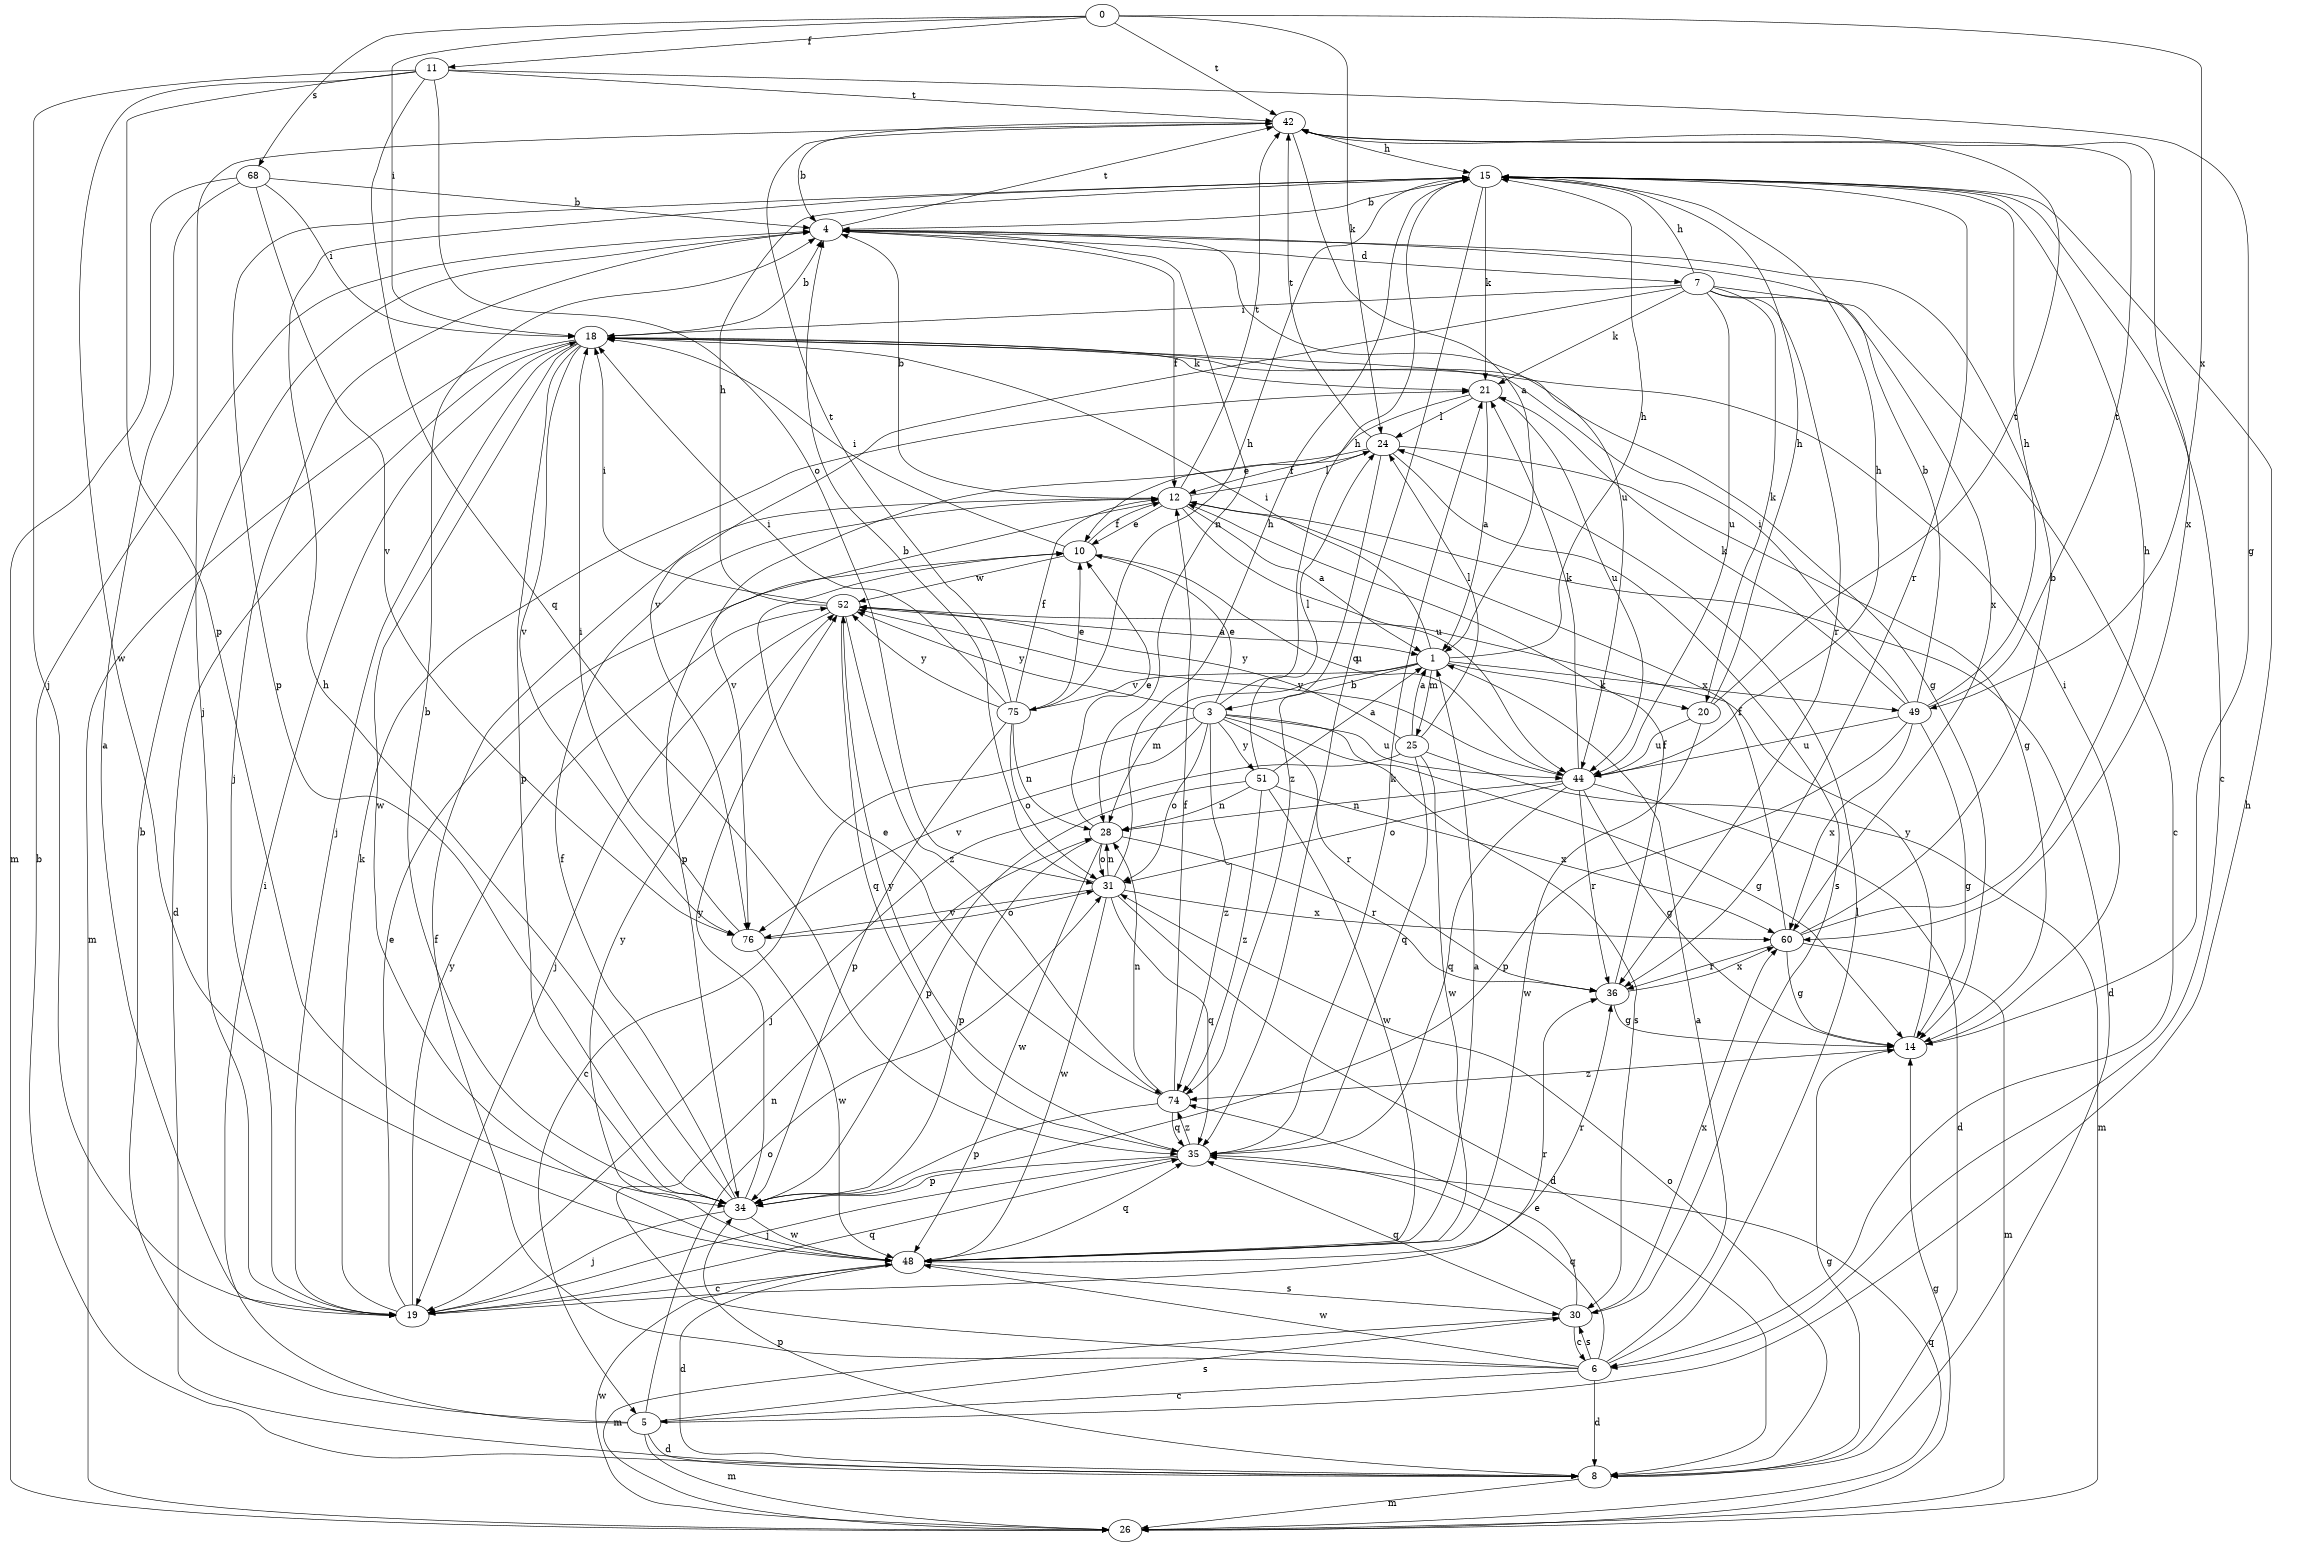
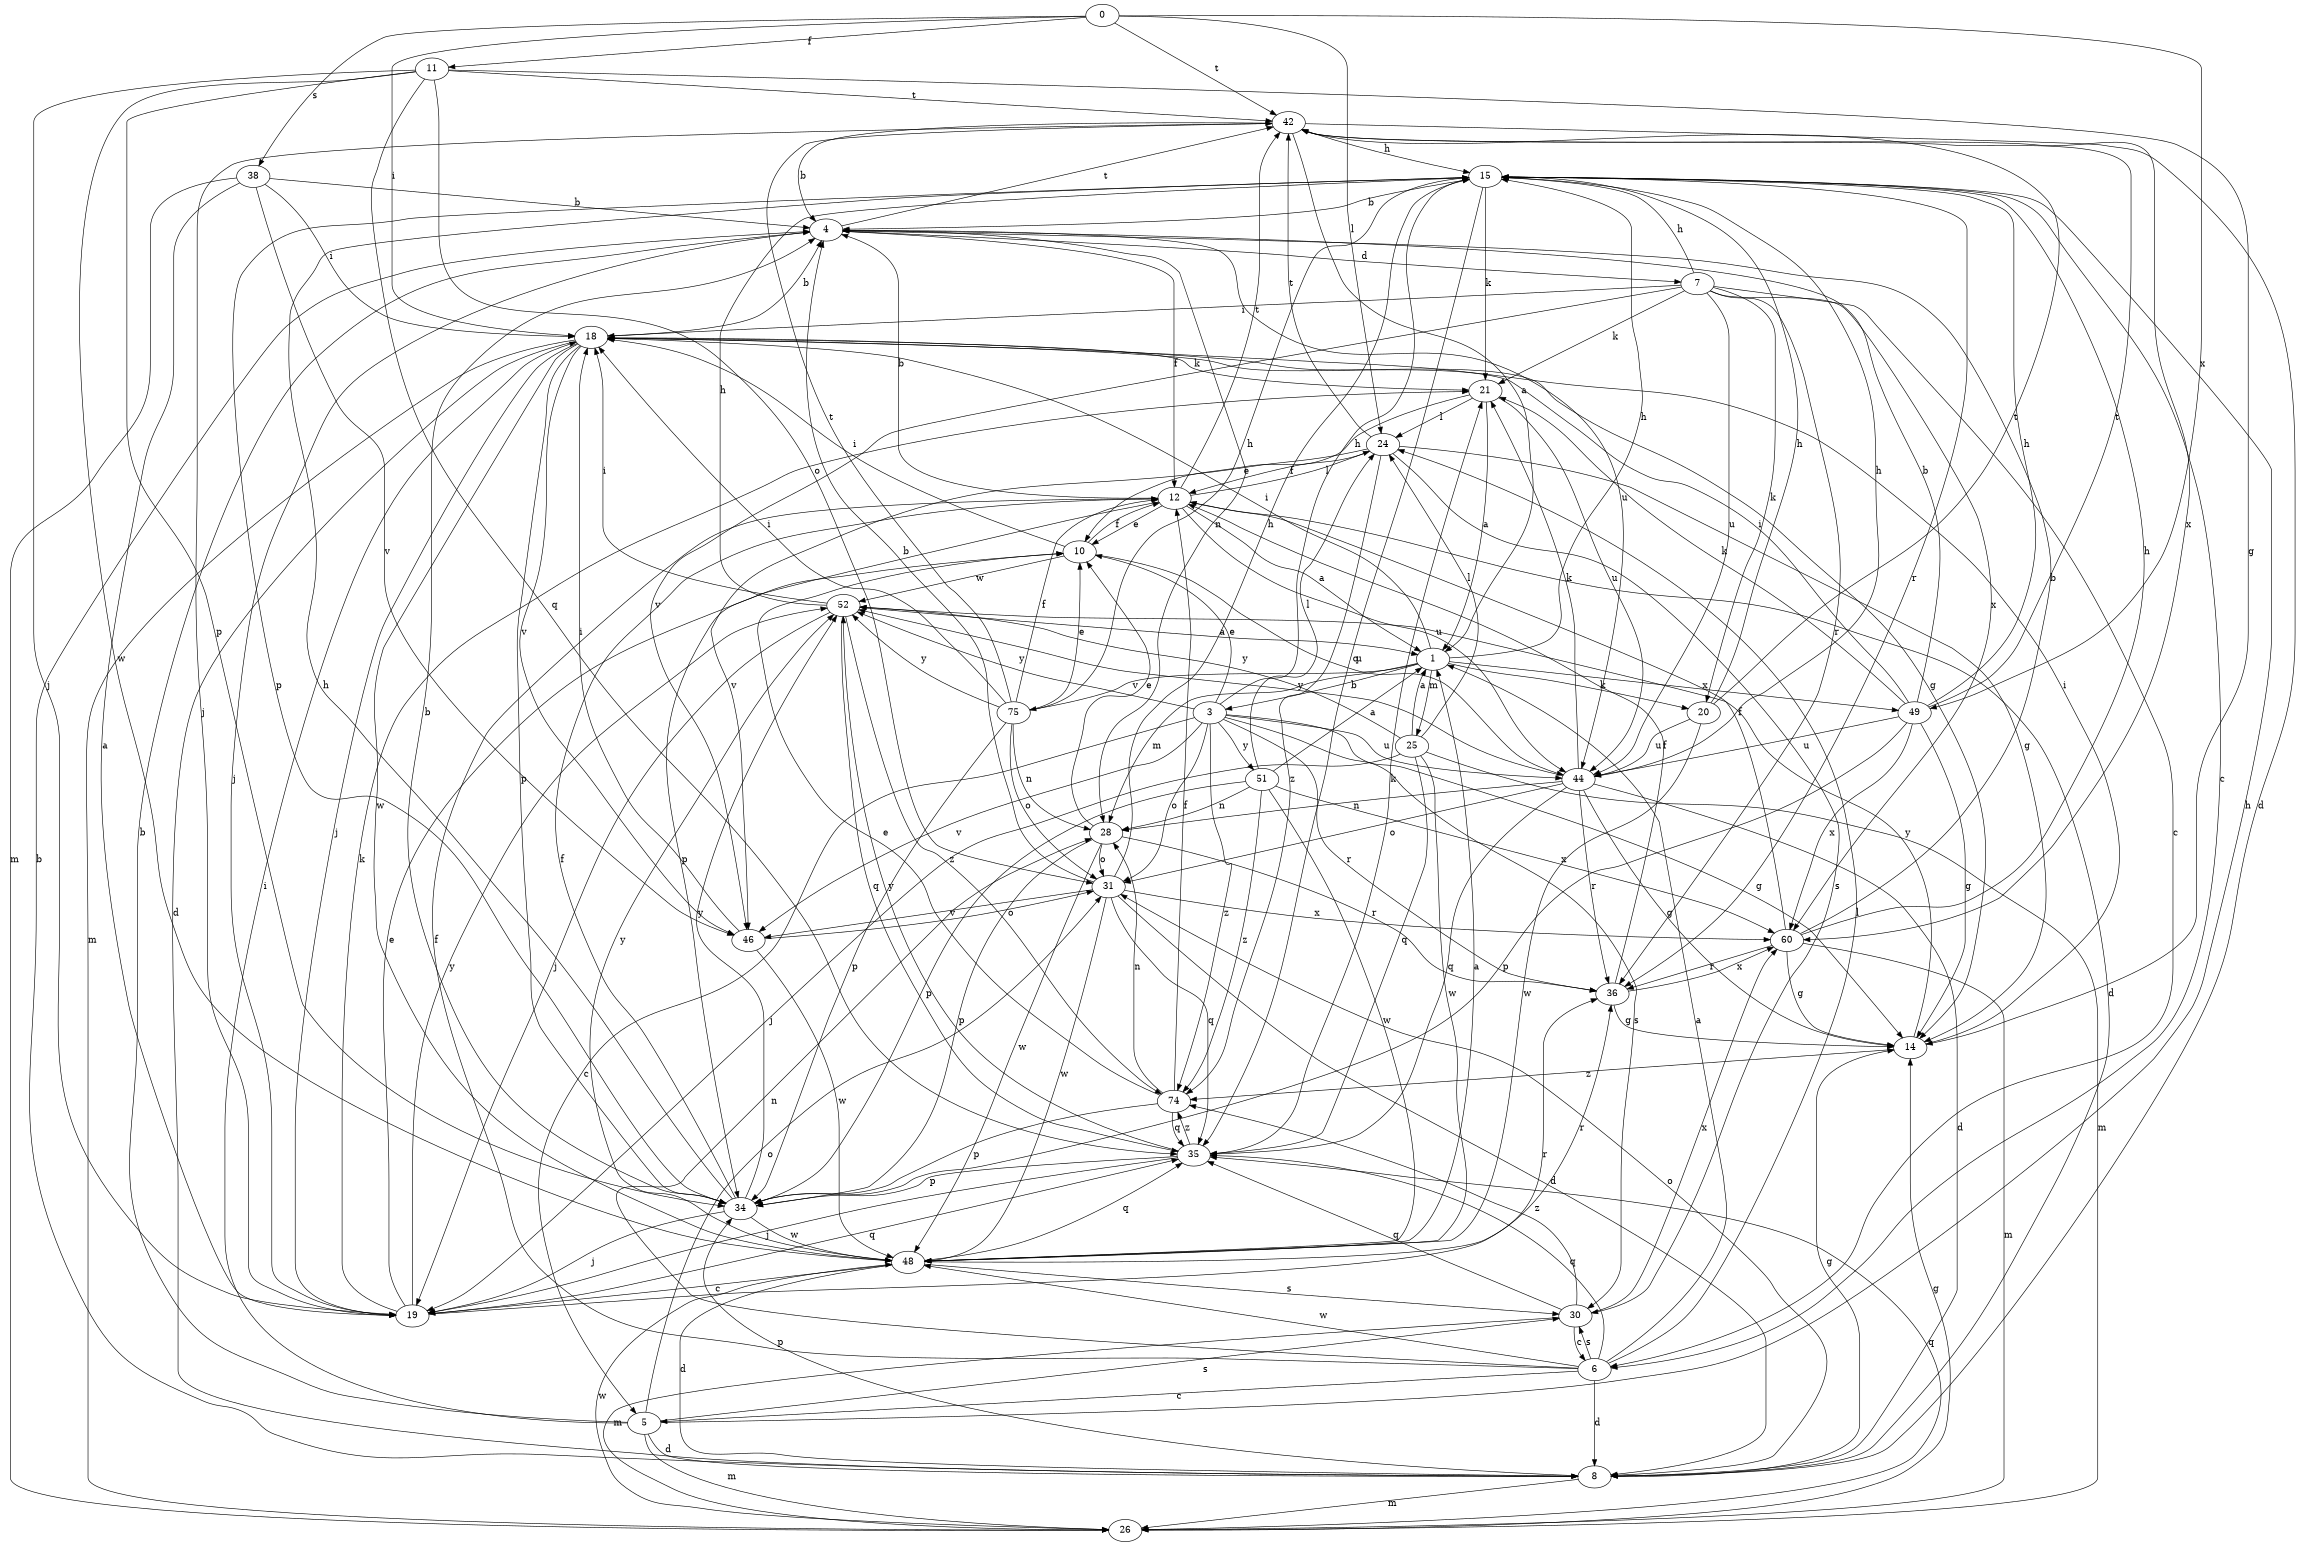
(253, 176) -> (253, 176)
(1352, 230) -> (1352, 230)
none -> (2295, 549)
(1107, 863) -> none
(748, 940) -> (748, 940)
(1537, 1209) -> (1537, 1209)
